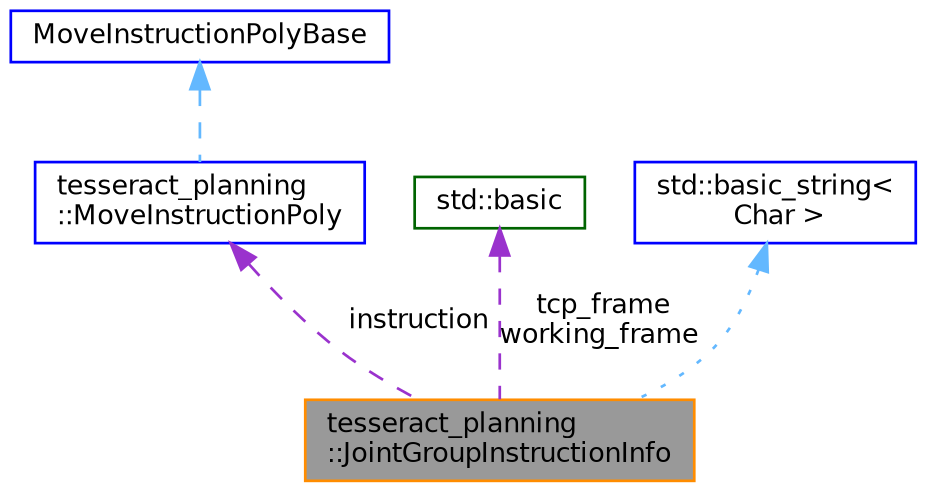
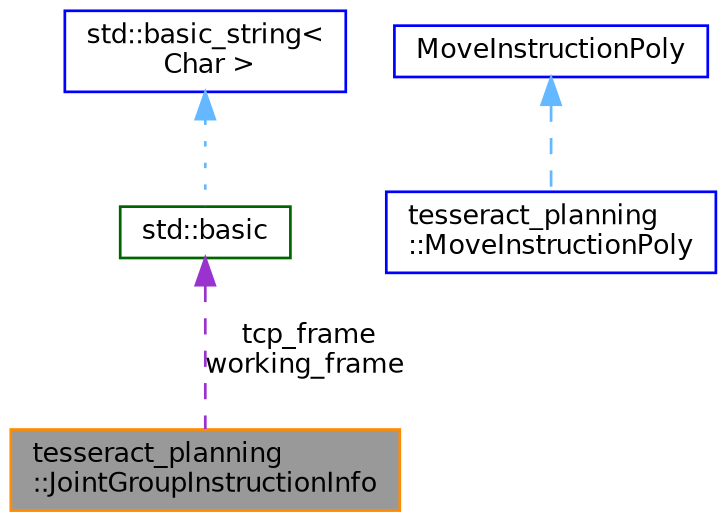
(200, 36) -> (551, 51)
(327, 340) -> none
(713, 349) -> (205, 163)
